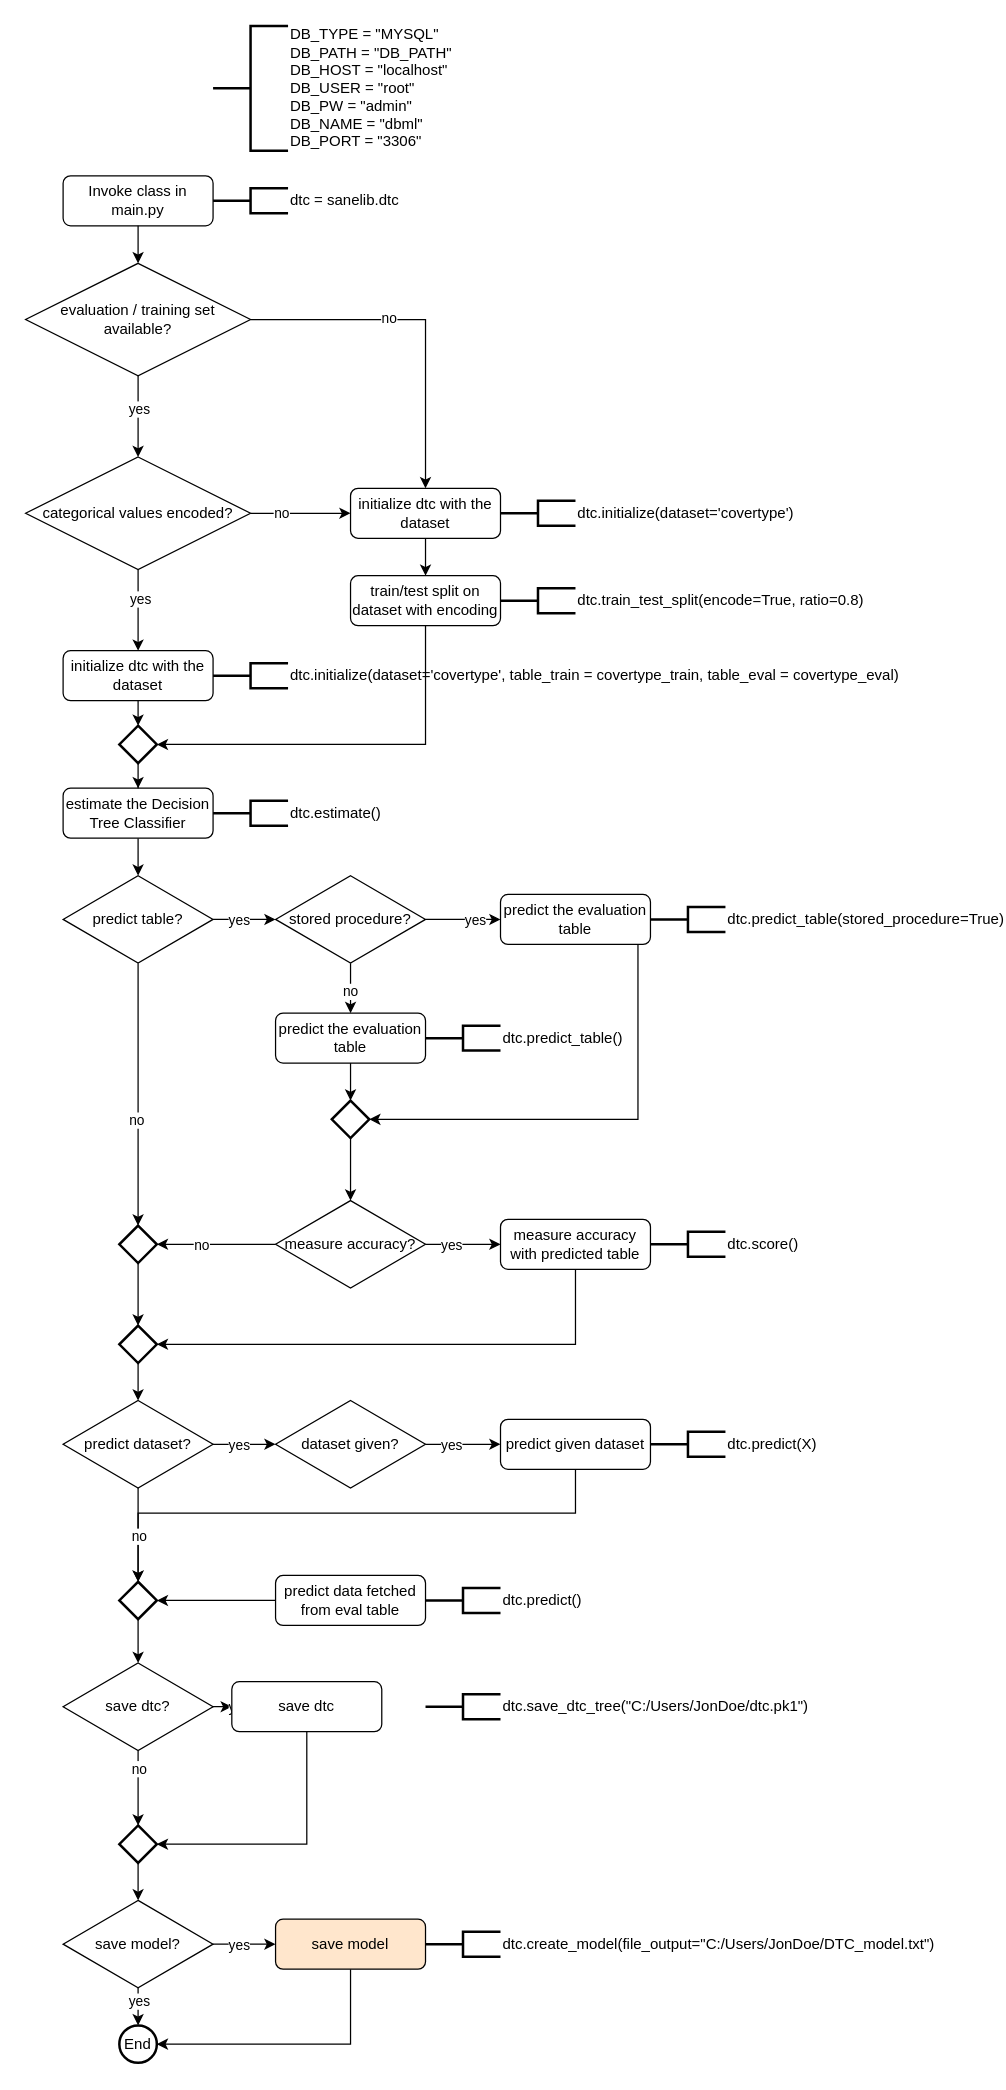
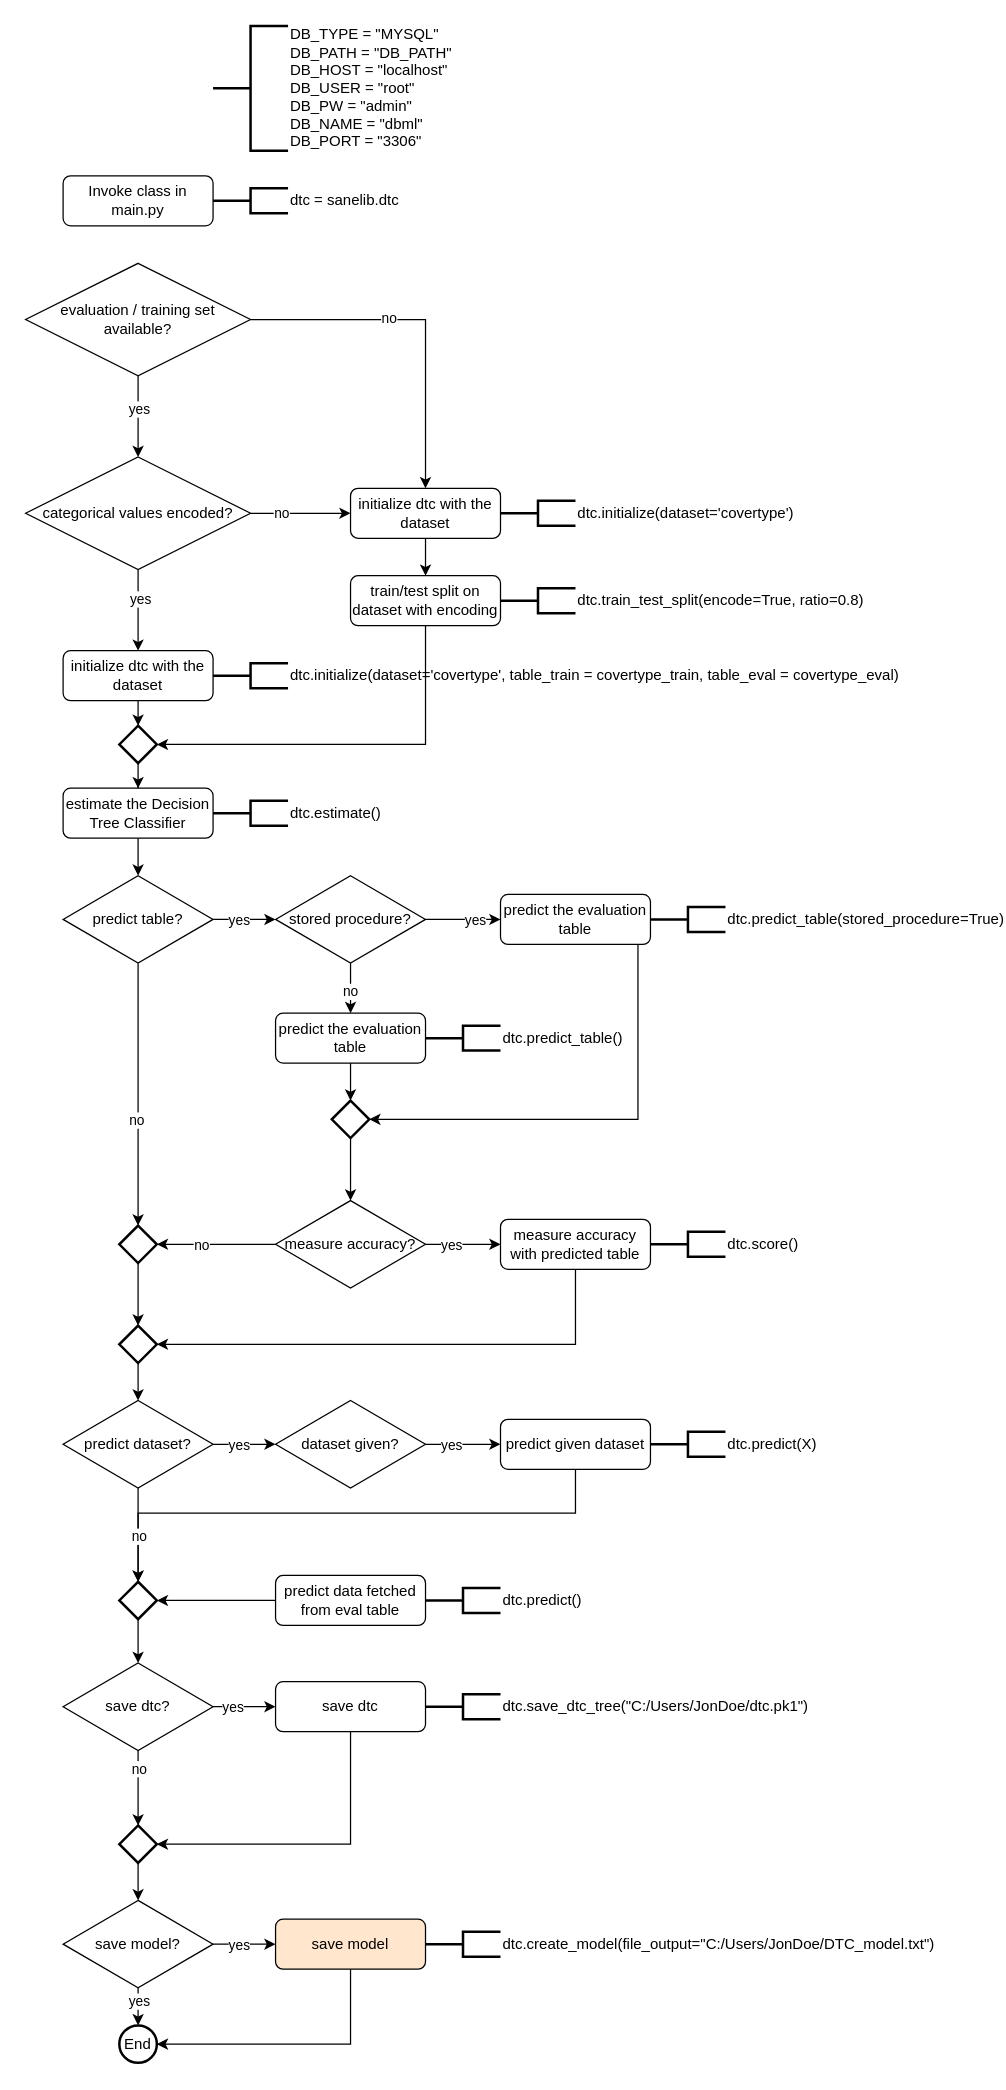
(138, 240) -> none
(307, 1707) -> (351, 1707)
